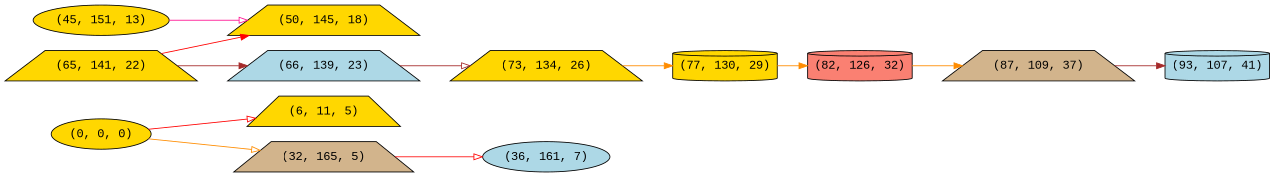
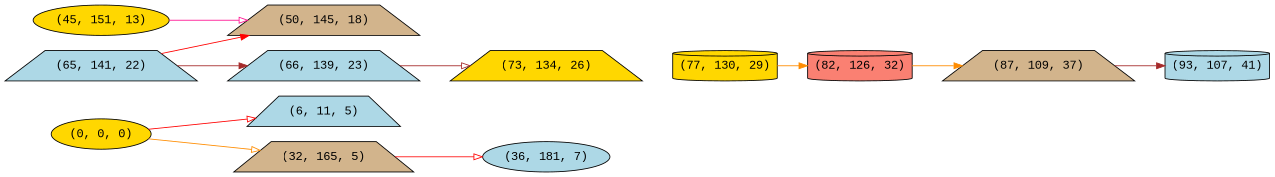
(324, 20) -> (324, 20)
(101, 66) -> (101, 66)
(643, 66) -> none
(324, 111) -> (324, 111)
(546, 157) -> (546, 157)
